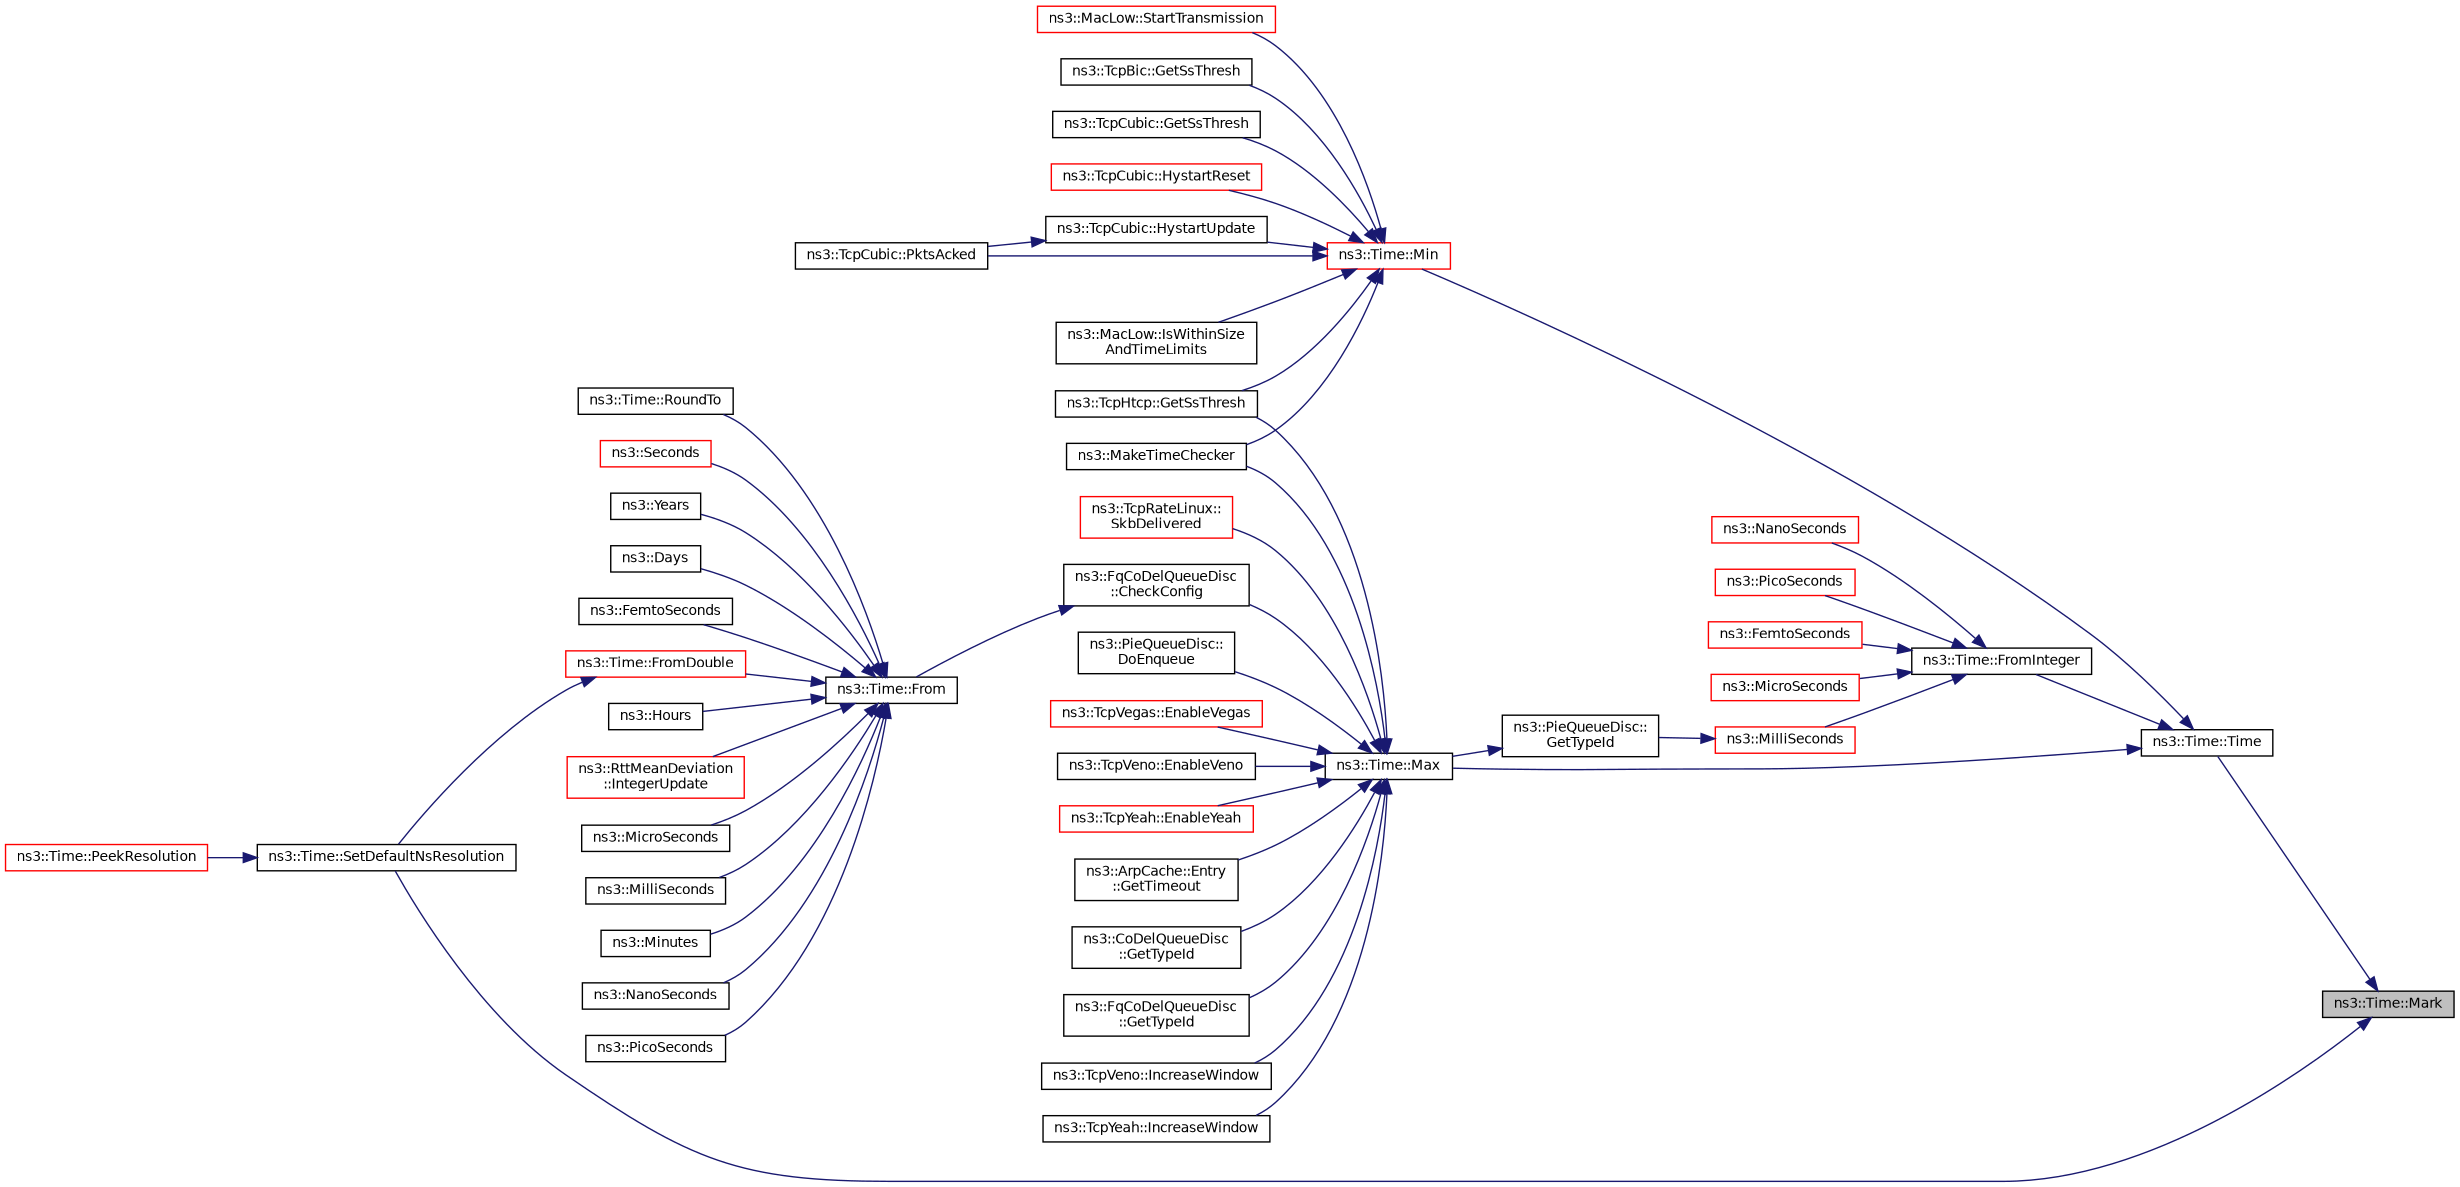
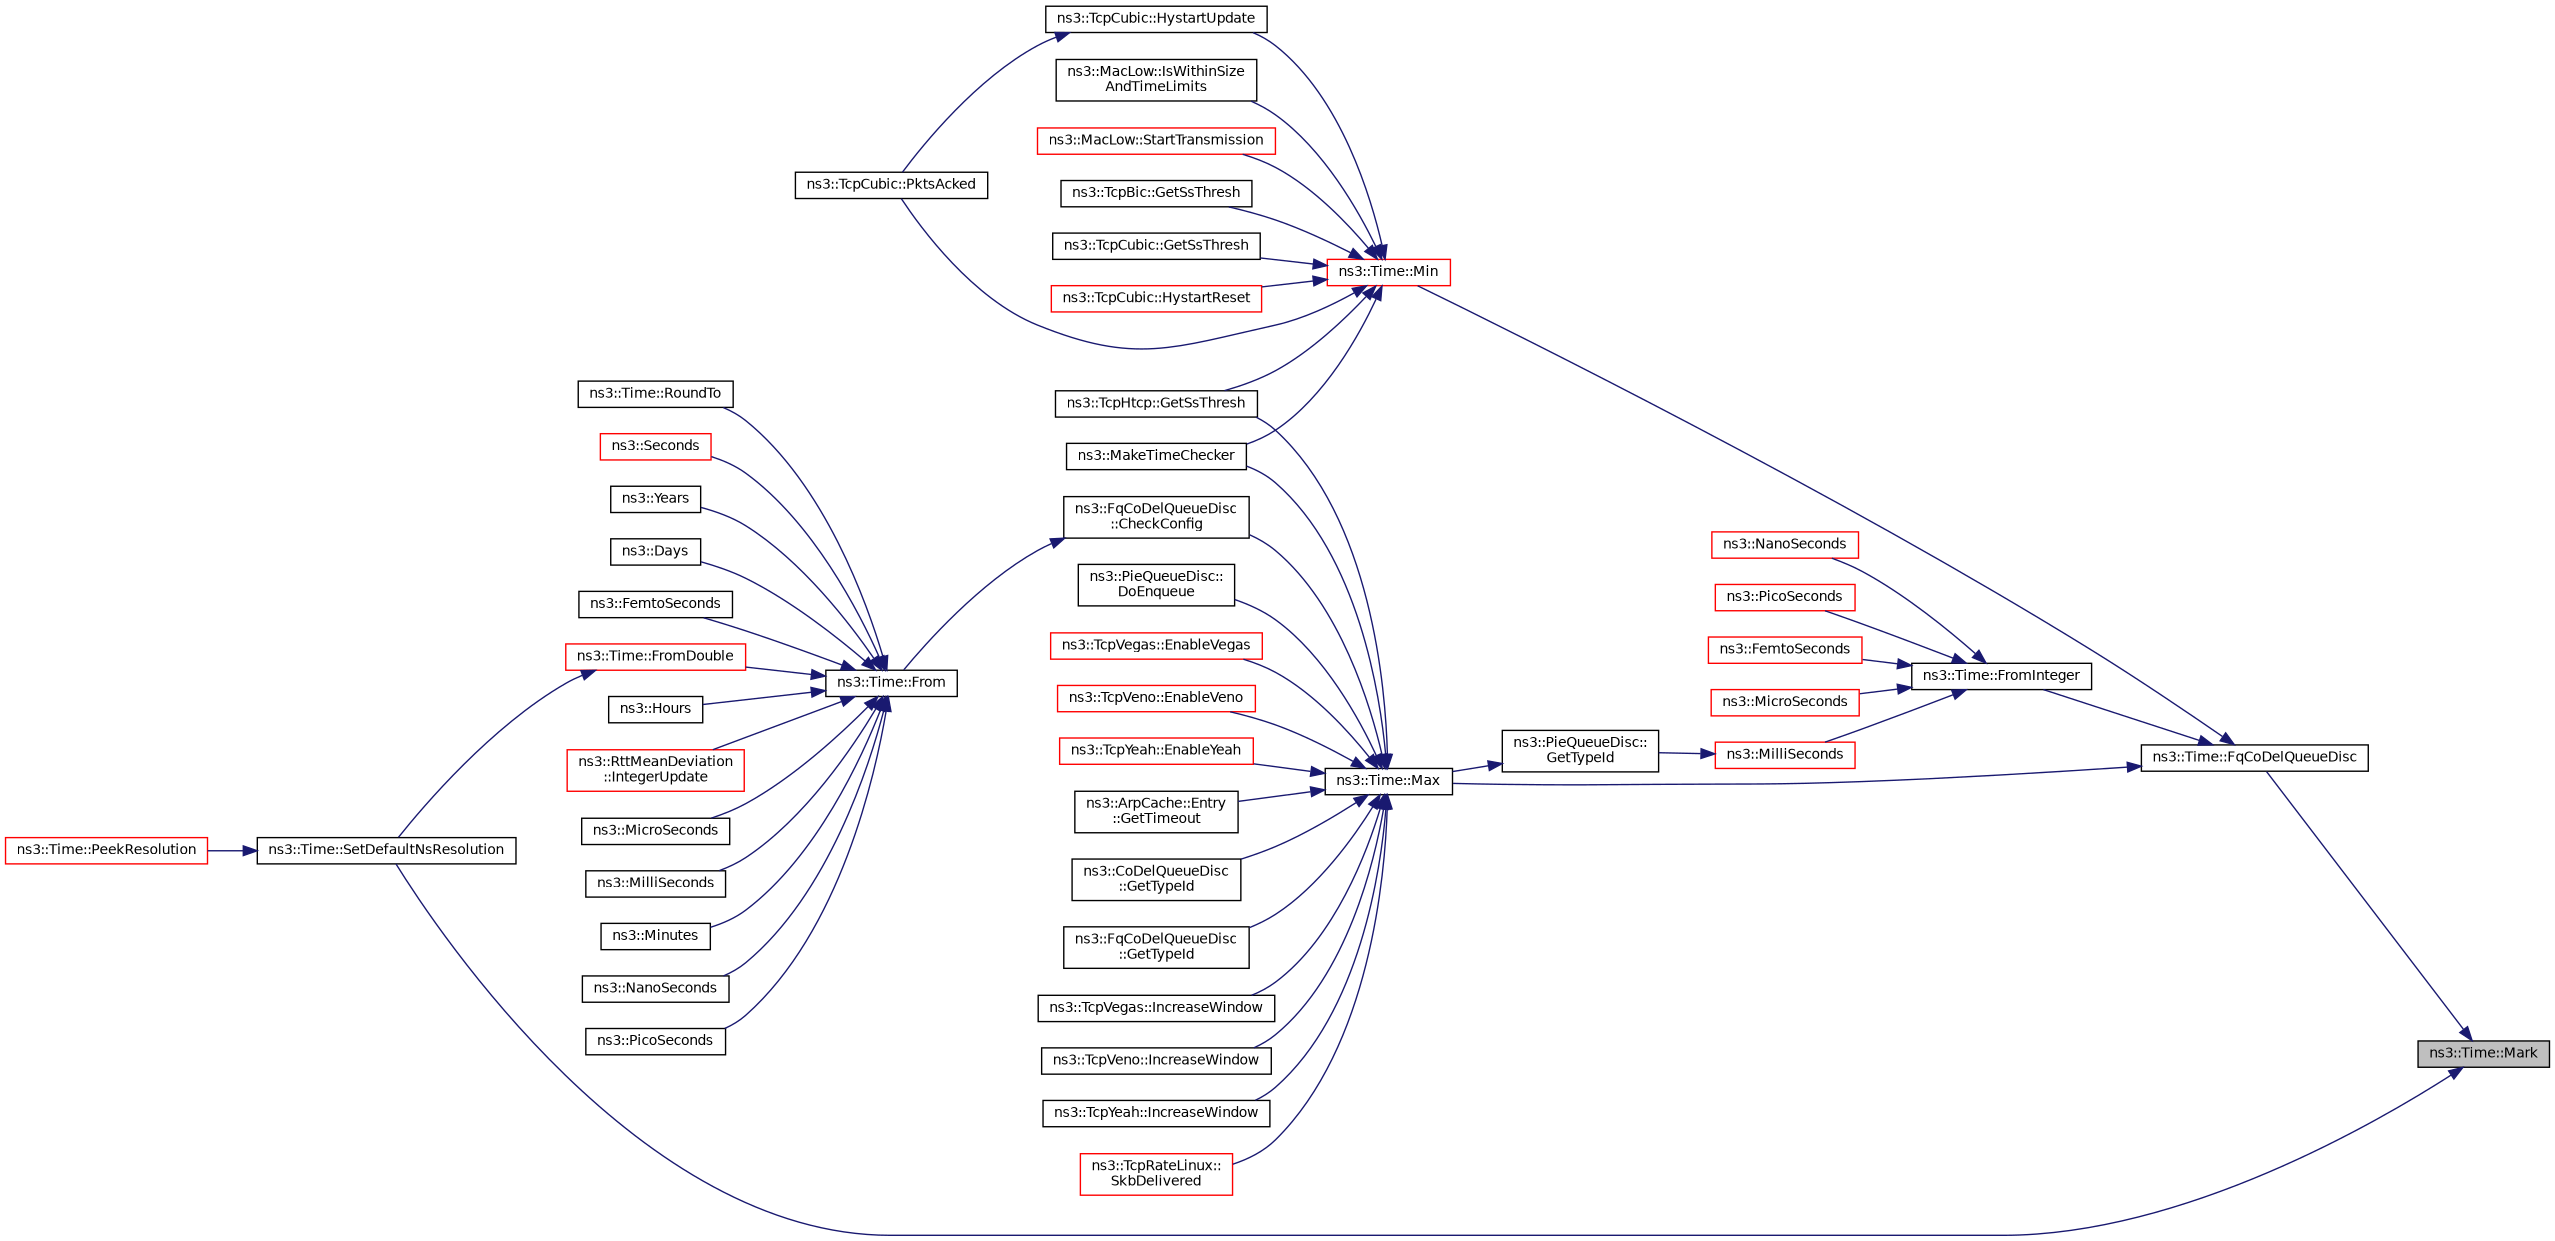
(2207, 743) -> (2255, 758)
(1156, 766) -> (1156, 699)
none -> (1156, 1008)
